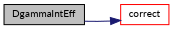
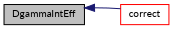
(97, 21) -> (108, 8)
